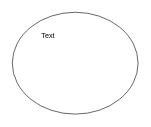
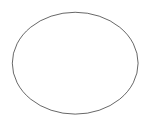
(48, 36) -> none
